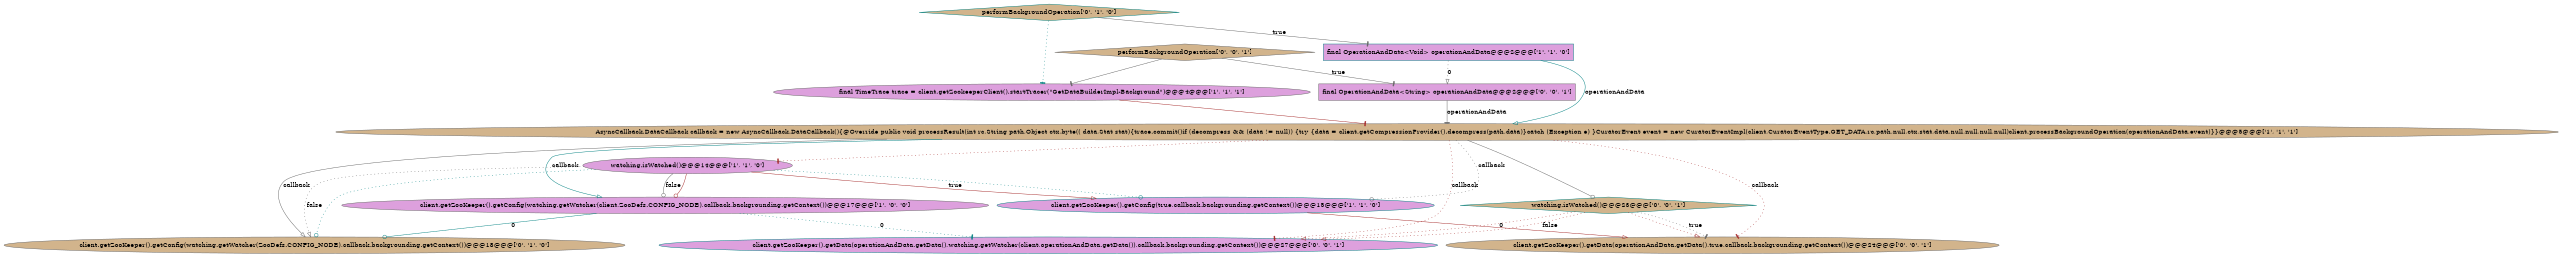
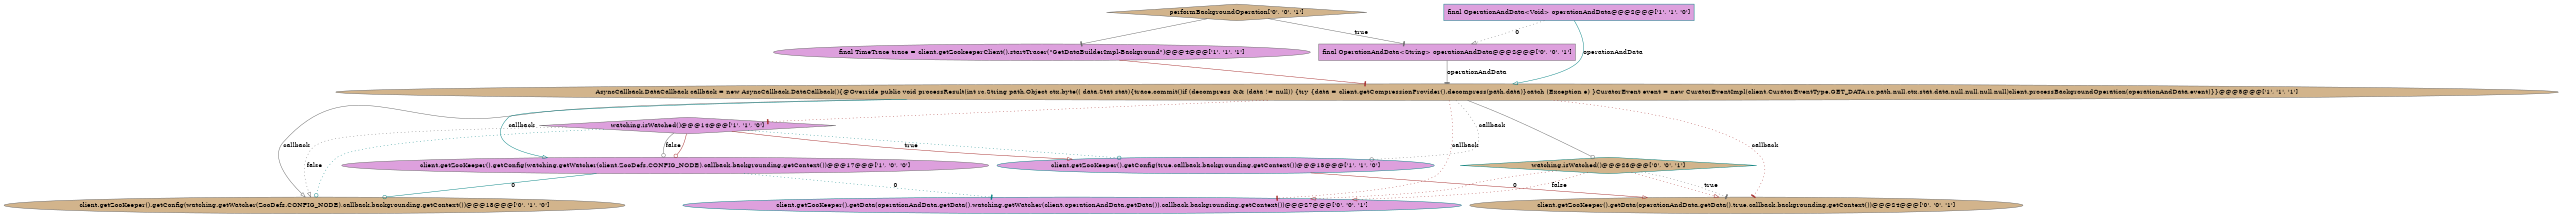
(1049, 12) -> none
(688, 165) -> (688, 126)
